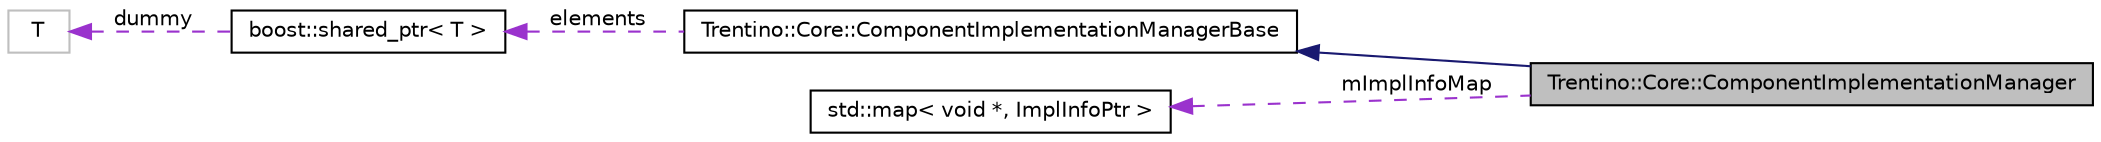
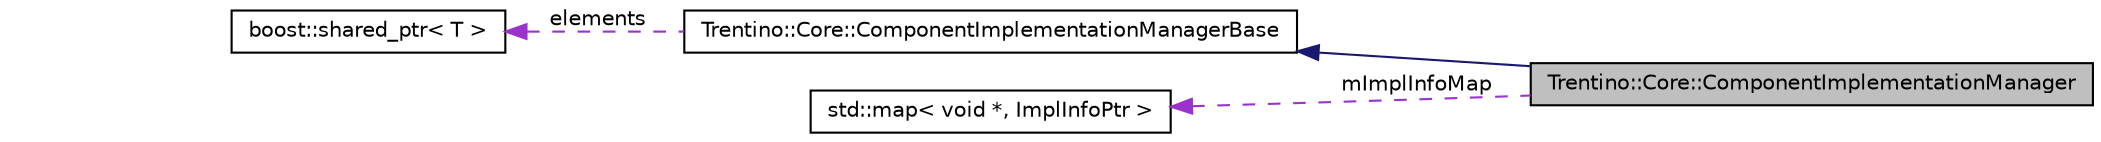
(39, 32) -> none
